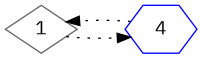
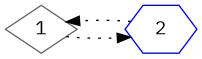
(161, 29) -> (161, 29)
